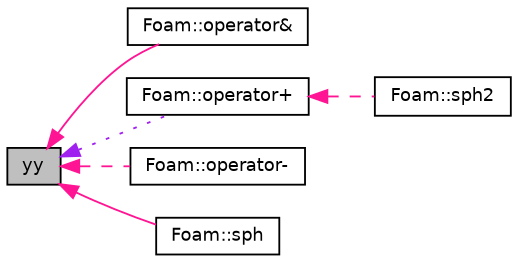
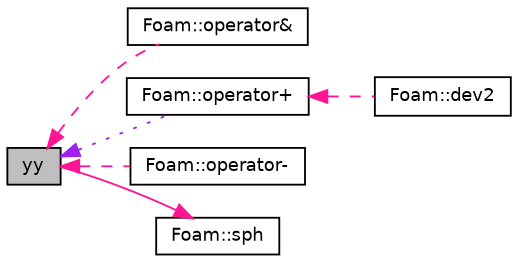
(103, 82) -> (103, 82)
(443, 96) -> (443, 96)
(116, 210) -> (119, 186)
